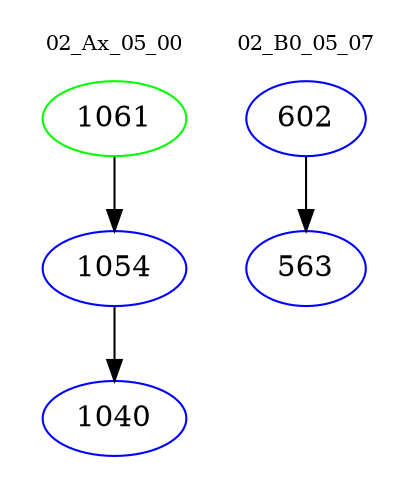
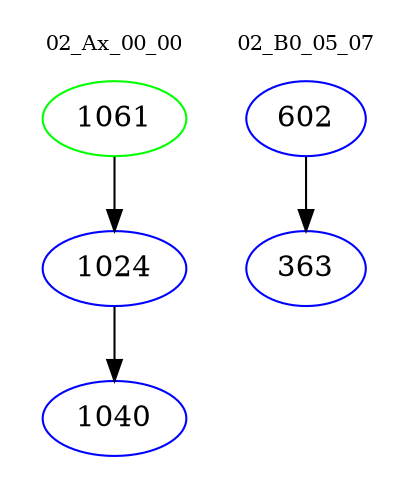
(115, 45) -> (115, 45)
(115, 269) -> (115, 269)
(306, 269) -> (306, 269)
